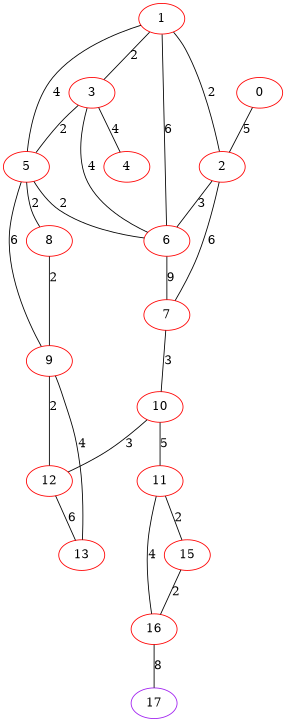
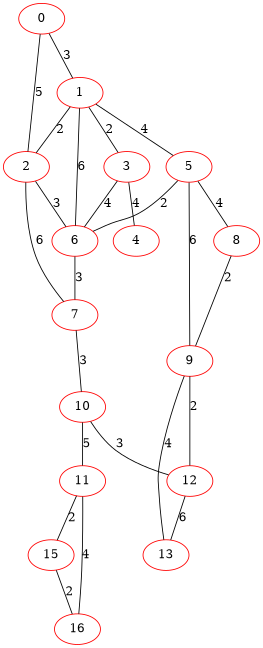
none -> (61, 56)
(56, 128) -> none
(36, 204) -> (220, 204)
(171, 278) -> (79, 278)
(154, 703) -> none
